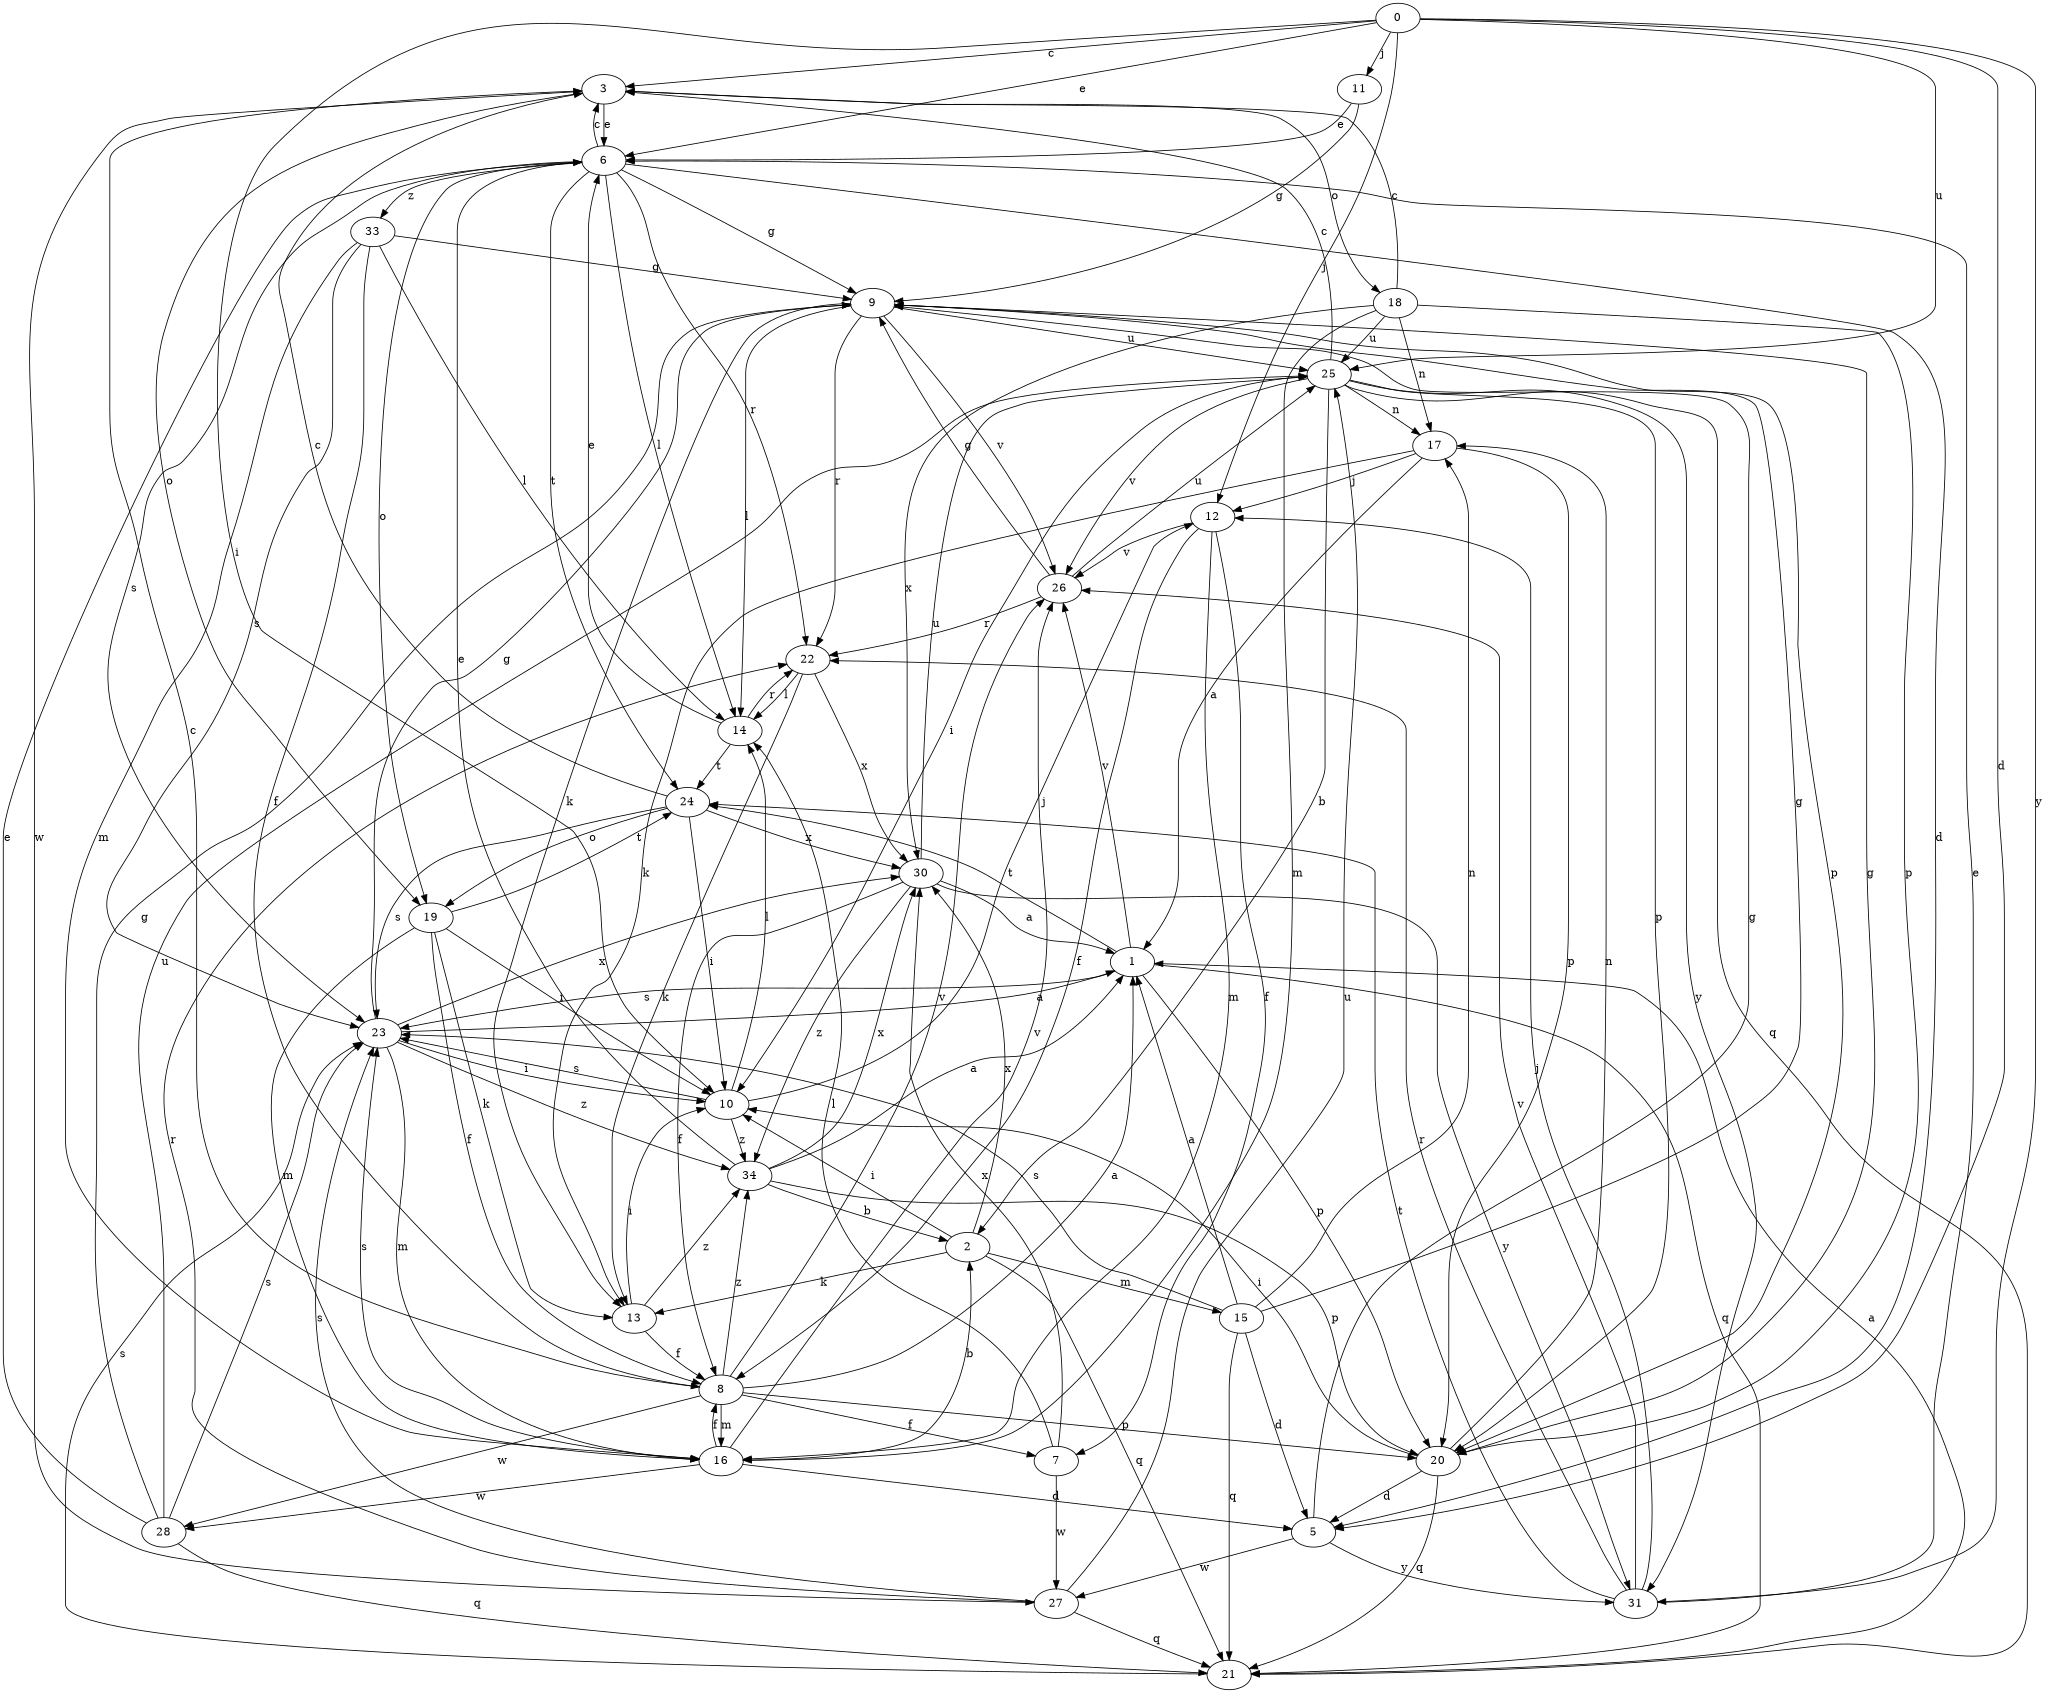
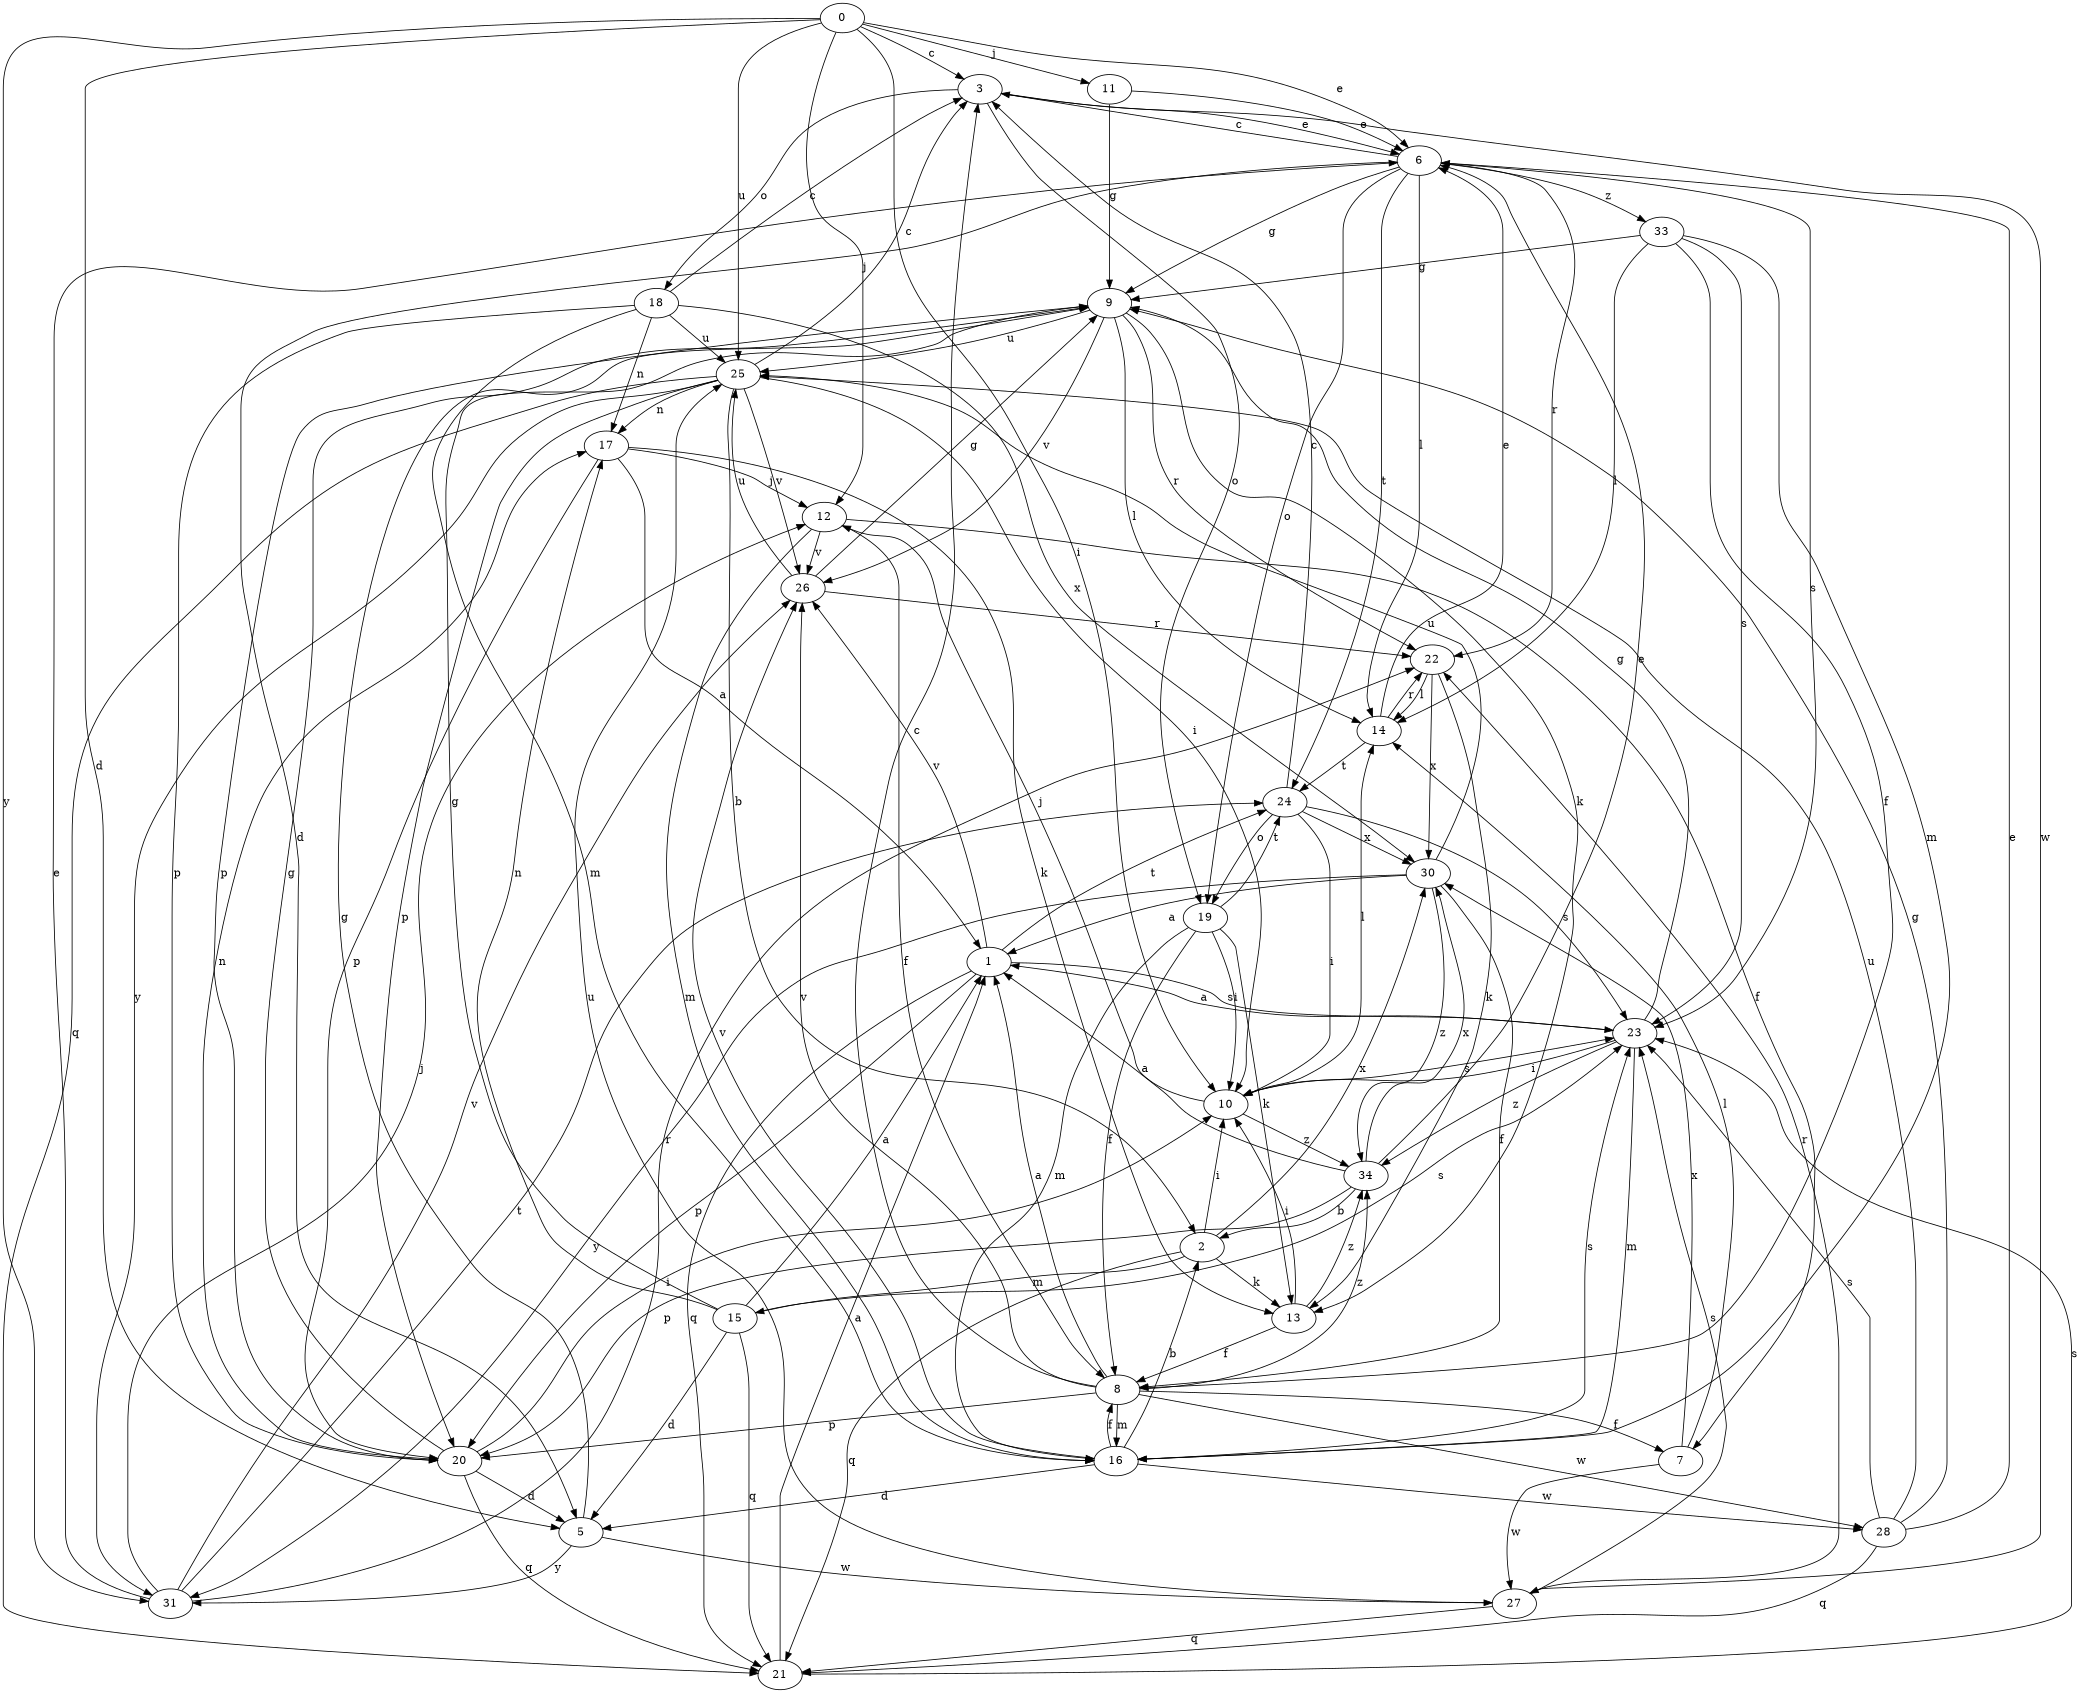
(640, 935) -> none
